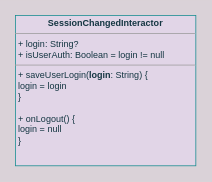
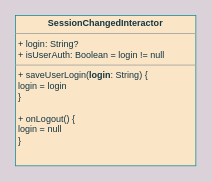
(105, 90) -> (105, 90)
